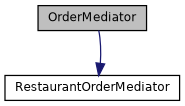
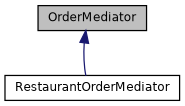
(101, 47) -> (84, 59)
